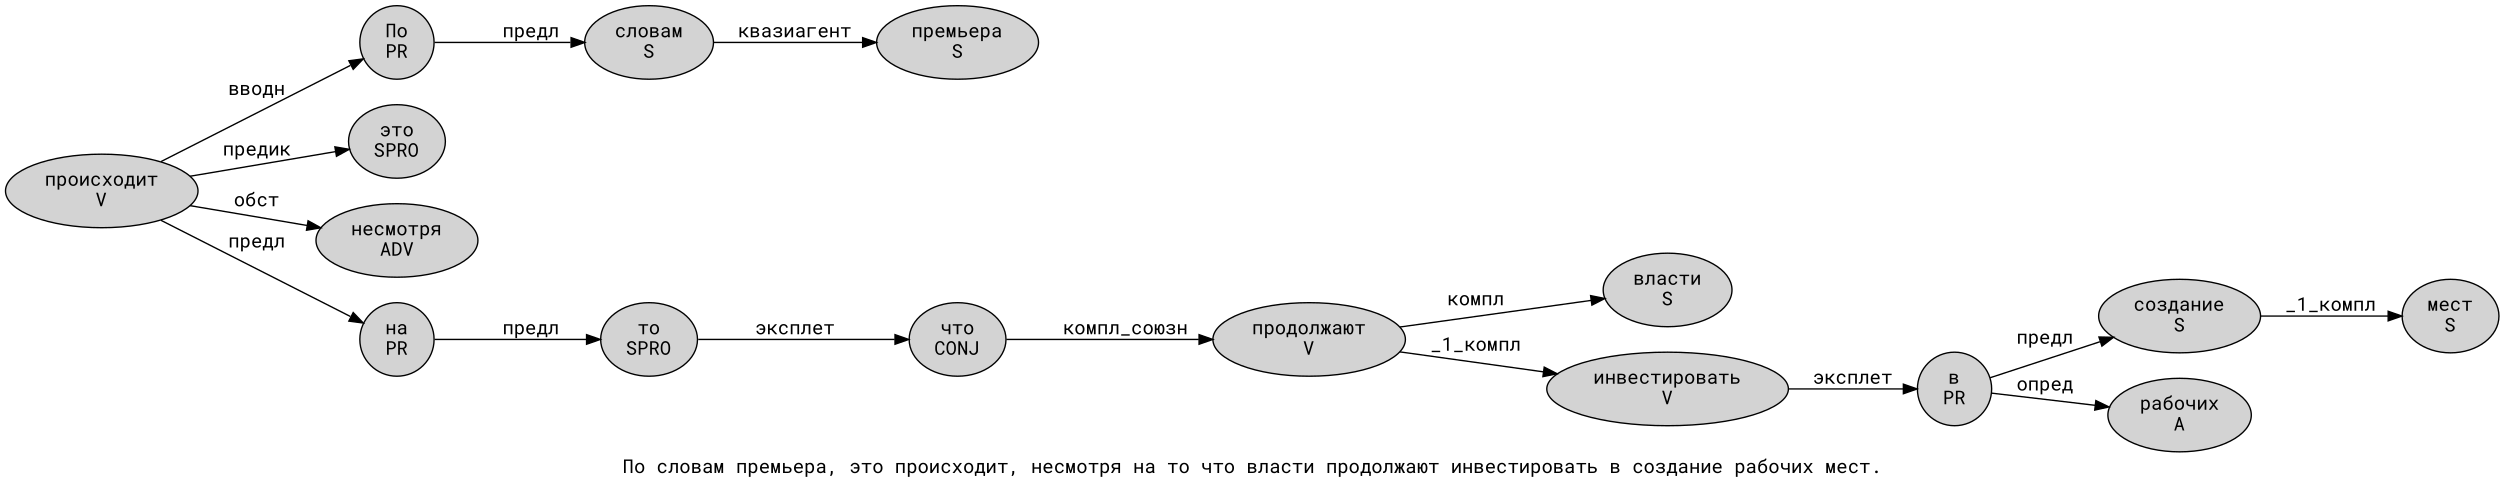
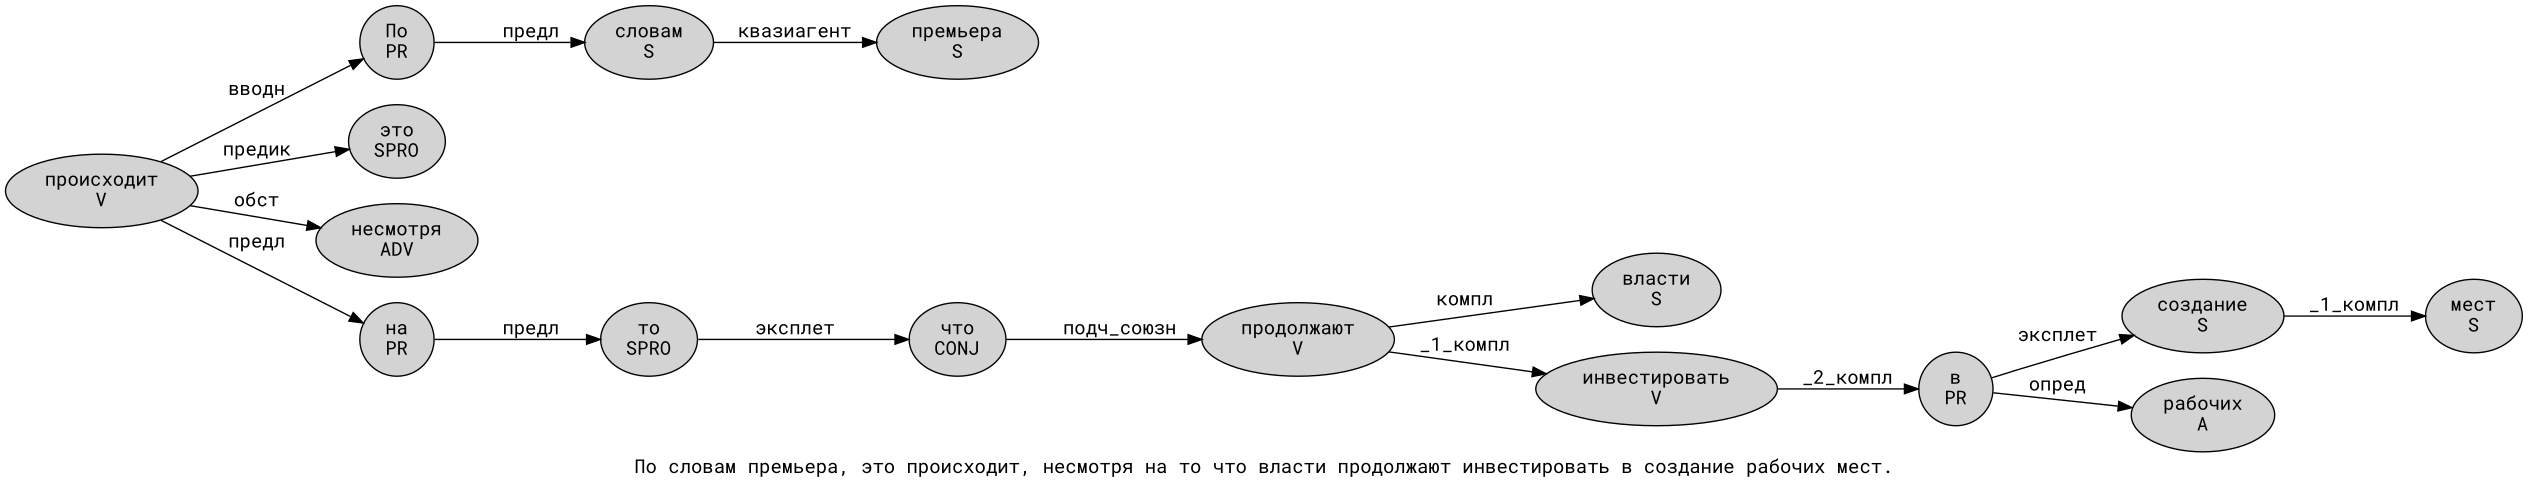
(1126, 329) -> (1120, 329)
(2045, 339) -> (2058, 336)
(1853, 379) -> (1848, 379)
